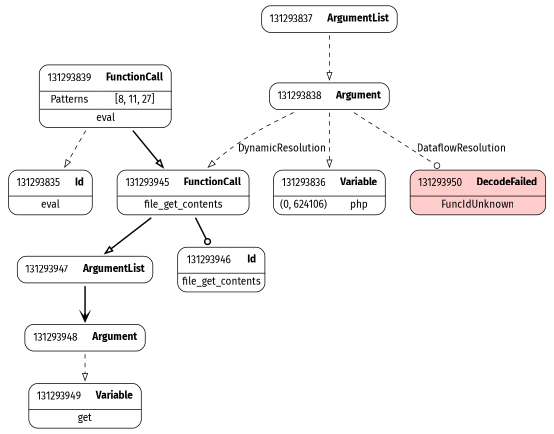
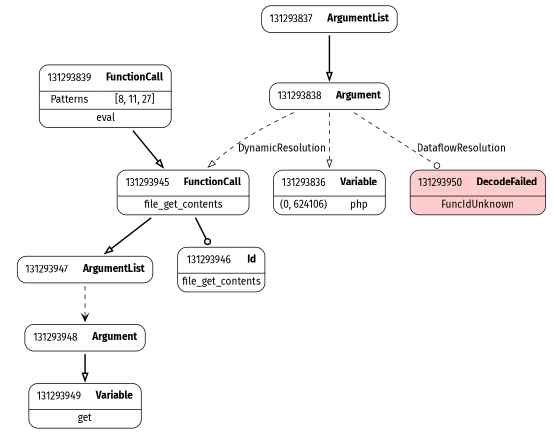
(329, 54) -> (329, 54)
(50, 192) -> none
(85, 300) -> (85, 300)
(85, 364) -> (85, 364)
